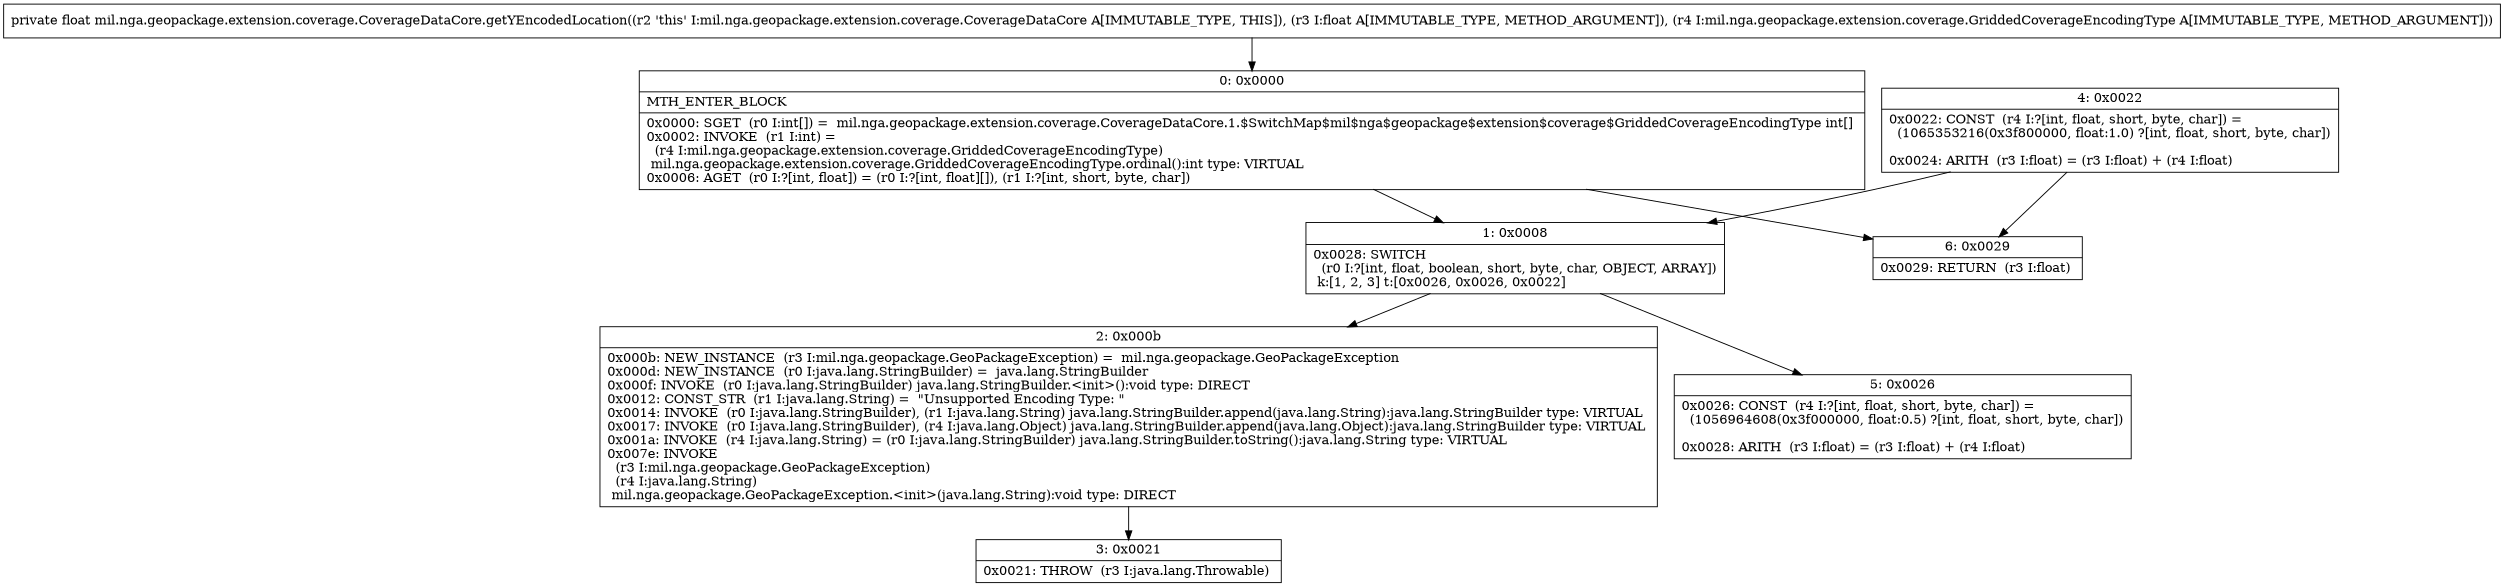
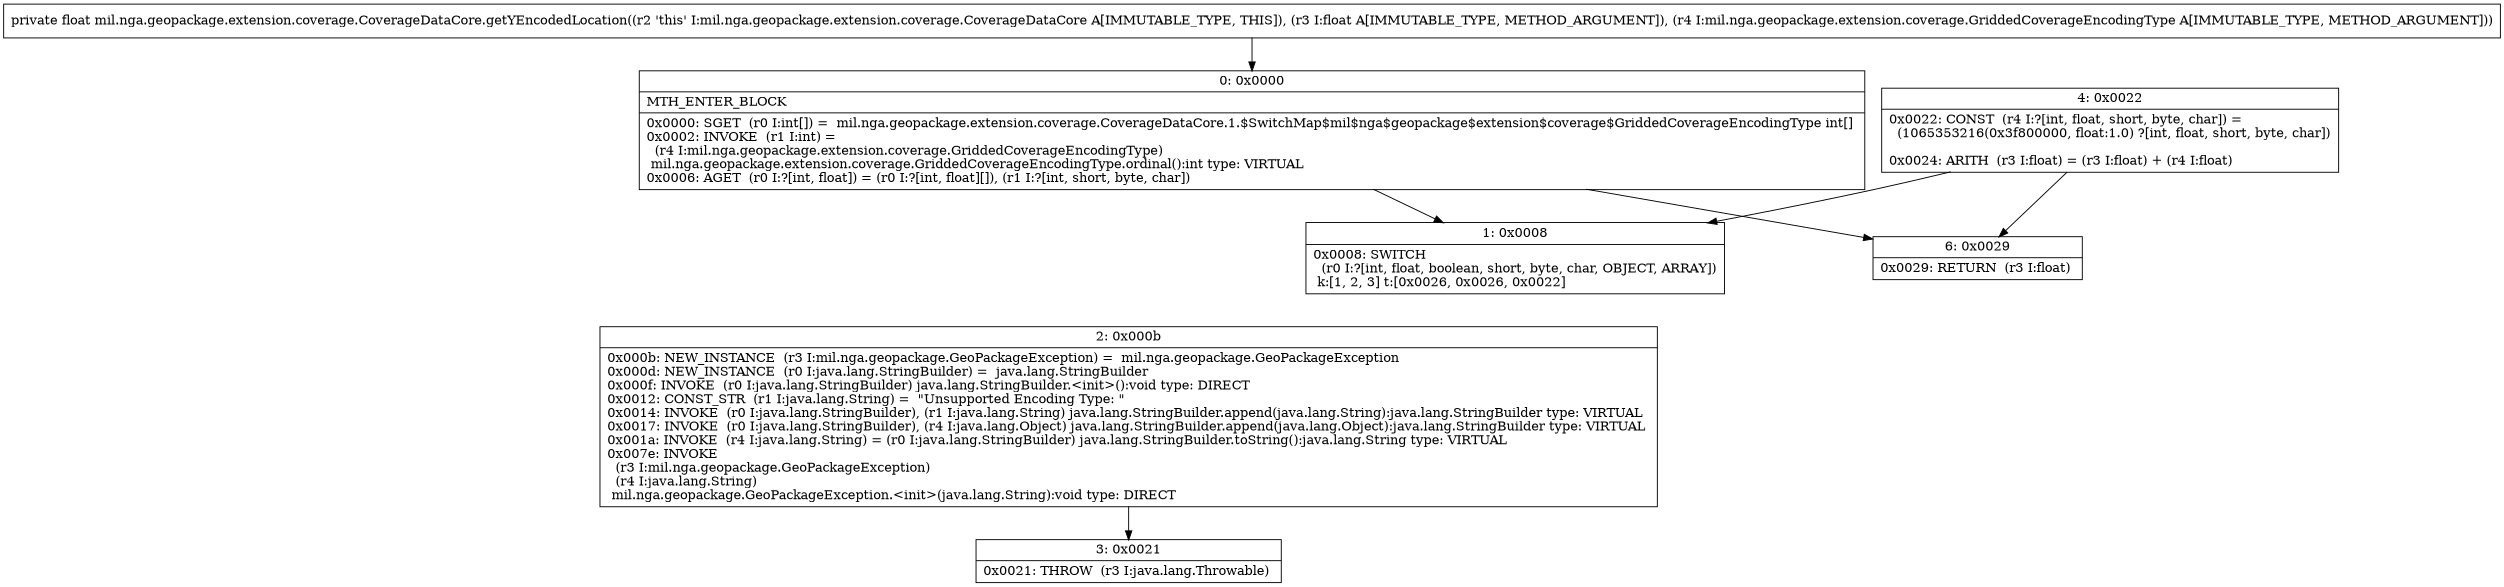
(1374, 255) -> (1374, 255)
(1393, 308) -> none
(1903, 417) -> none
